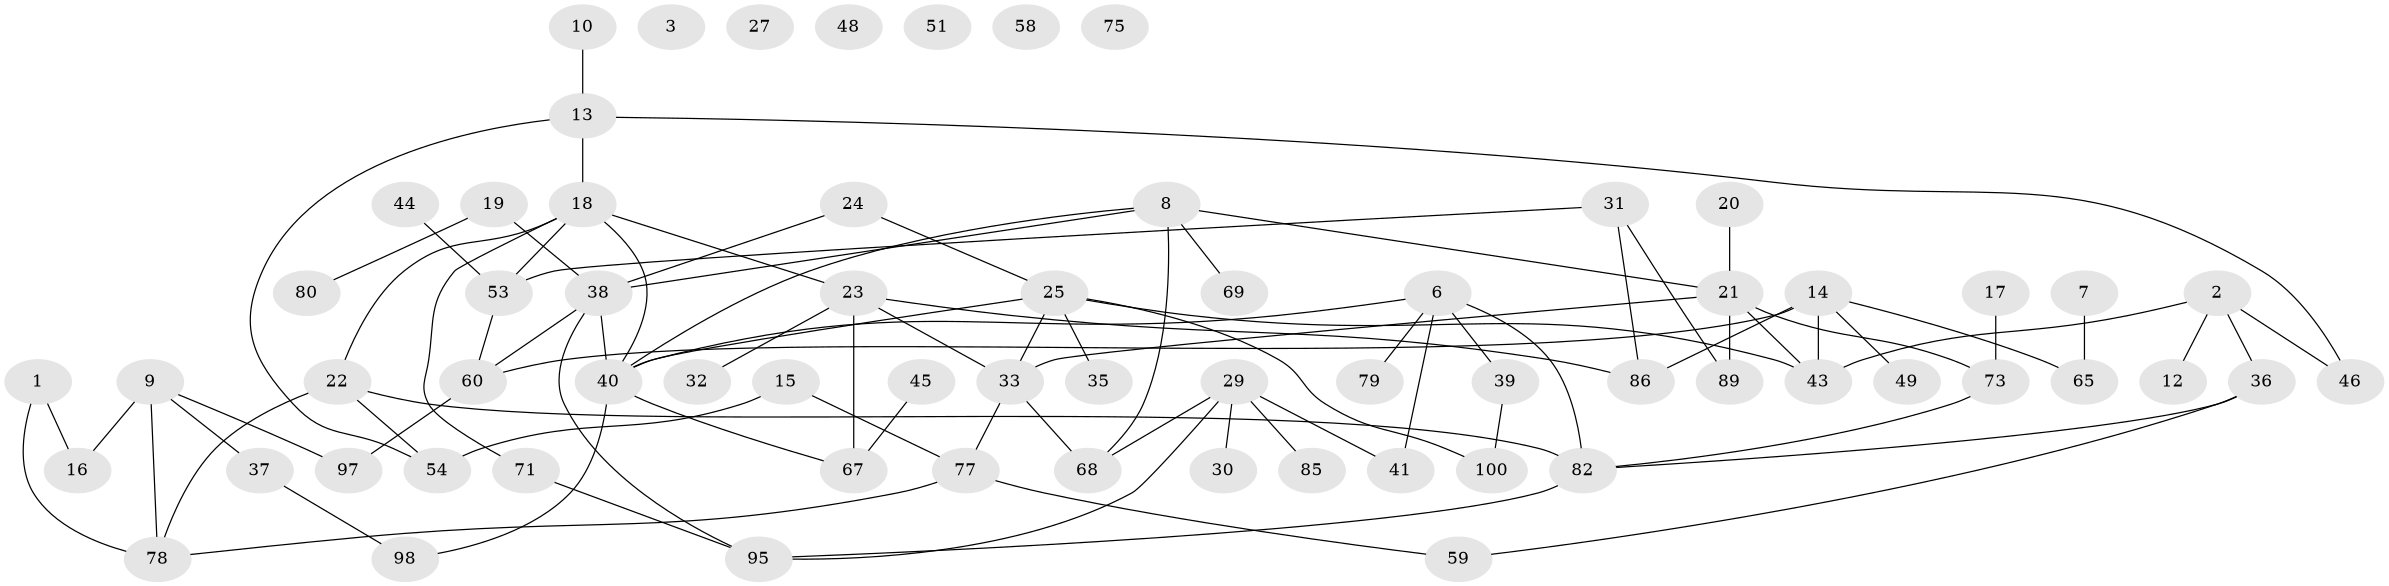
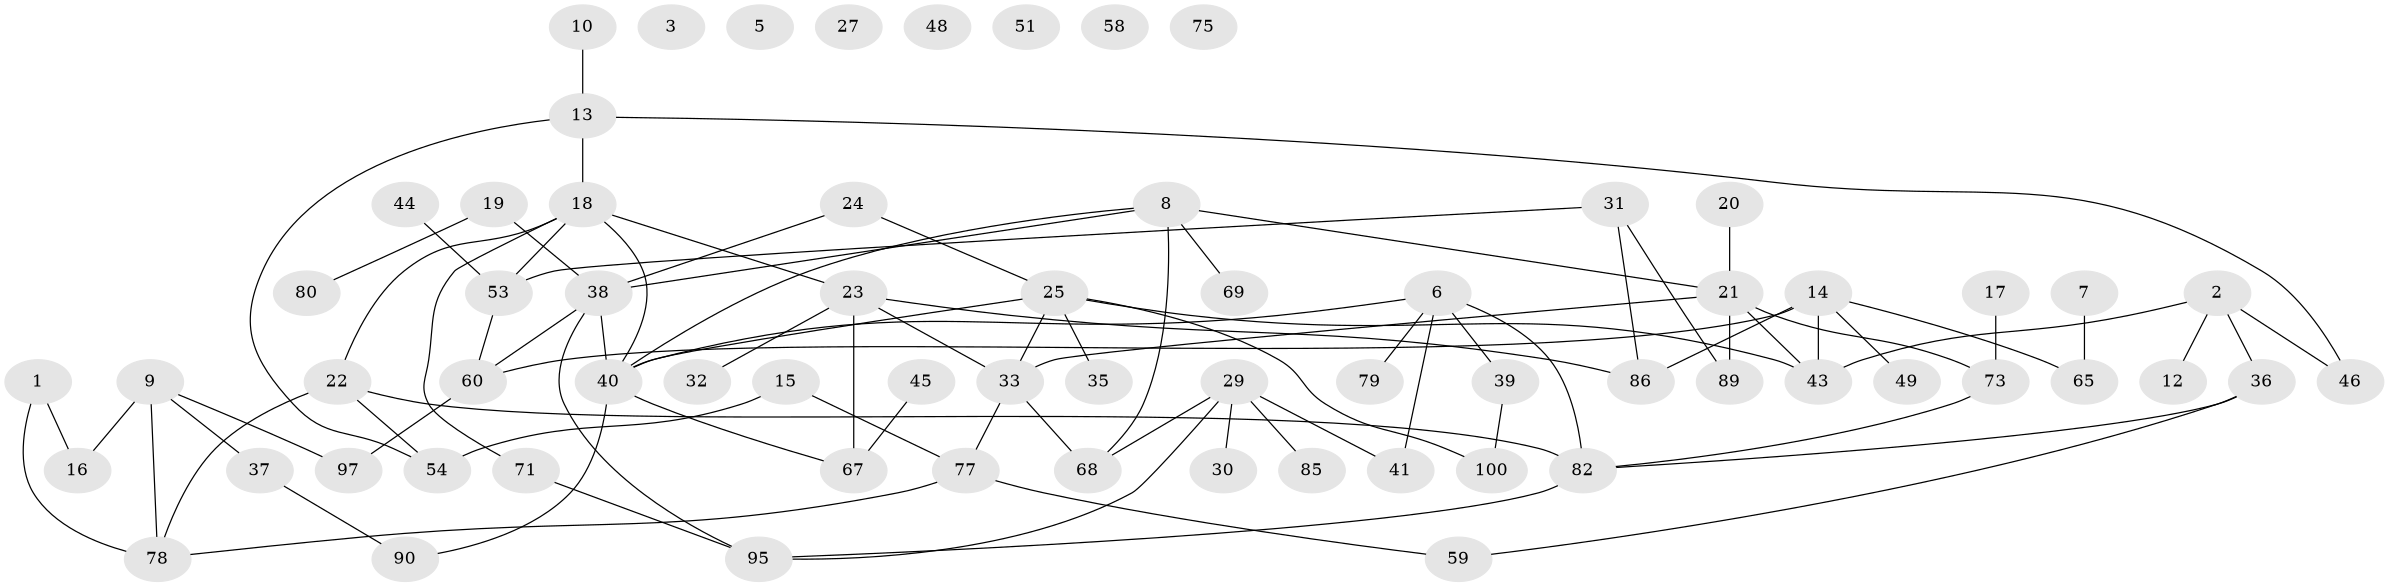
none -> (760, 27)
(405, 559) -> (405, 559)
